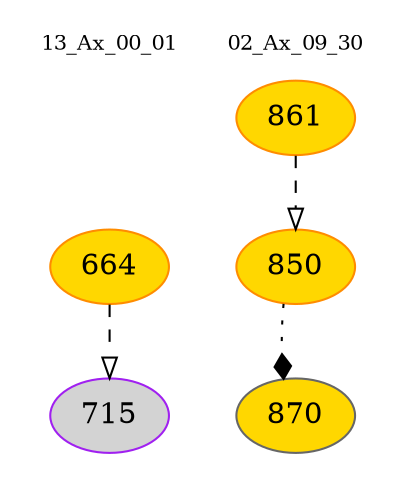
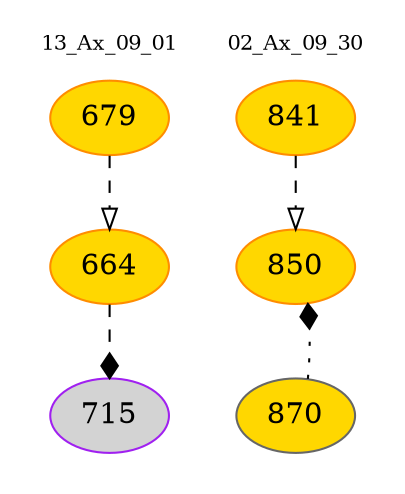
(110, 44) -> (110, 44)
none -> (110, 118)
(296, 118) -> (296, 118)
(110, 329) -> (110, 329)
(282, 329) -> (309, 354)
